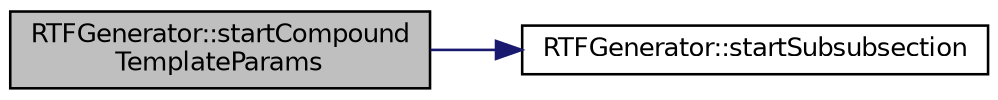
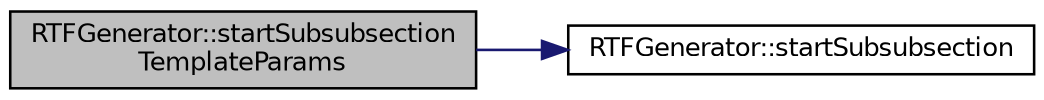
(220, 50) -> (243, 50)
